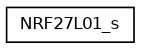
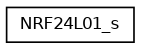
(70, 25) -> (70, 25)
